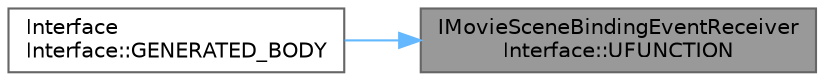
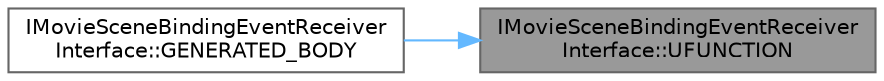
(176, 40) -> (206, 40)
